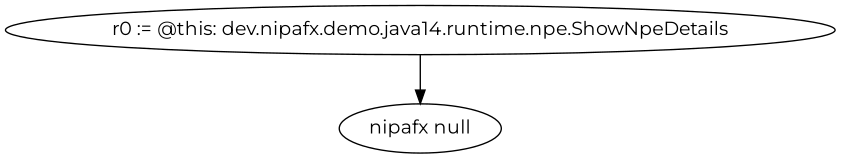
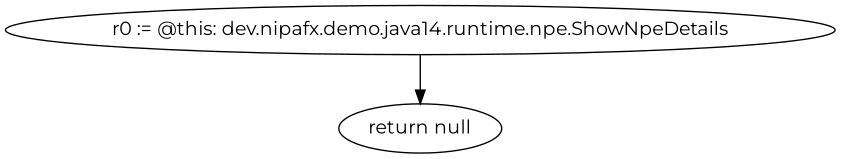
(420, 128) -> (420, 128)
